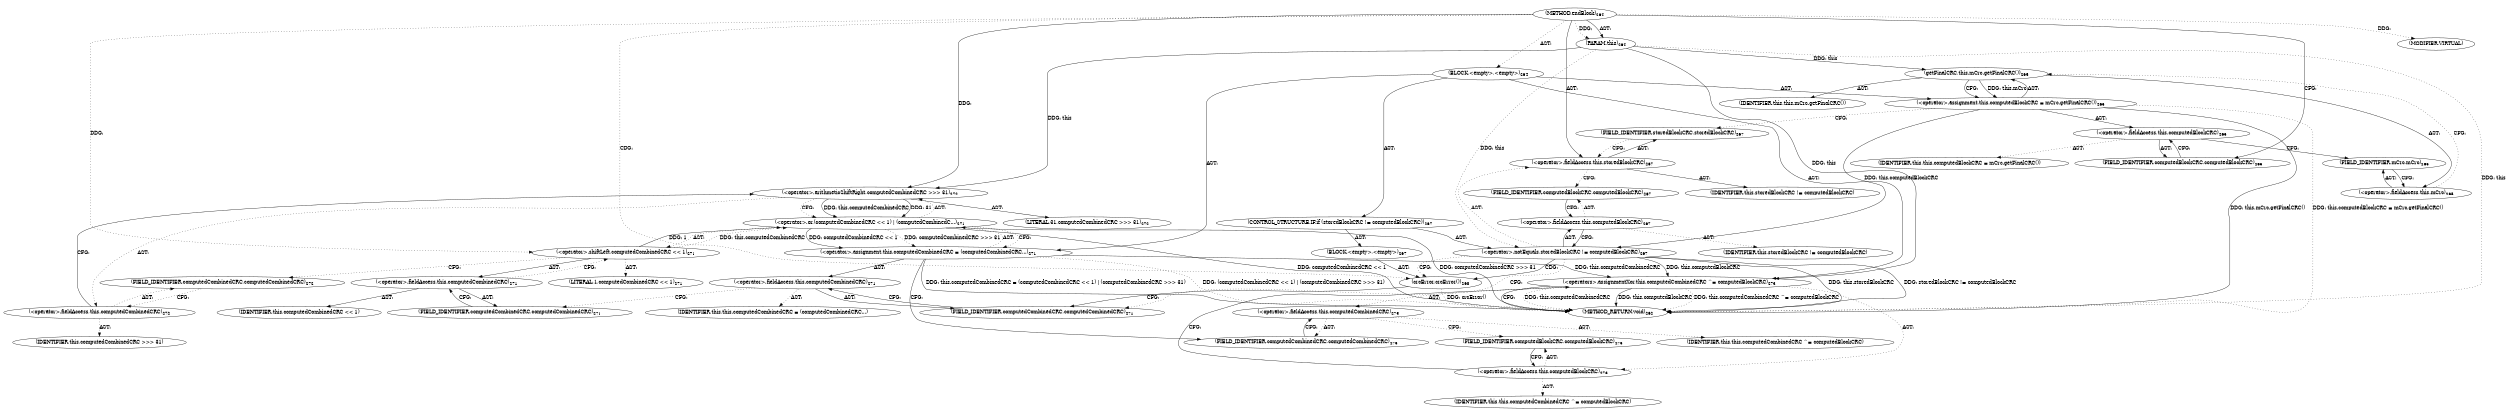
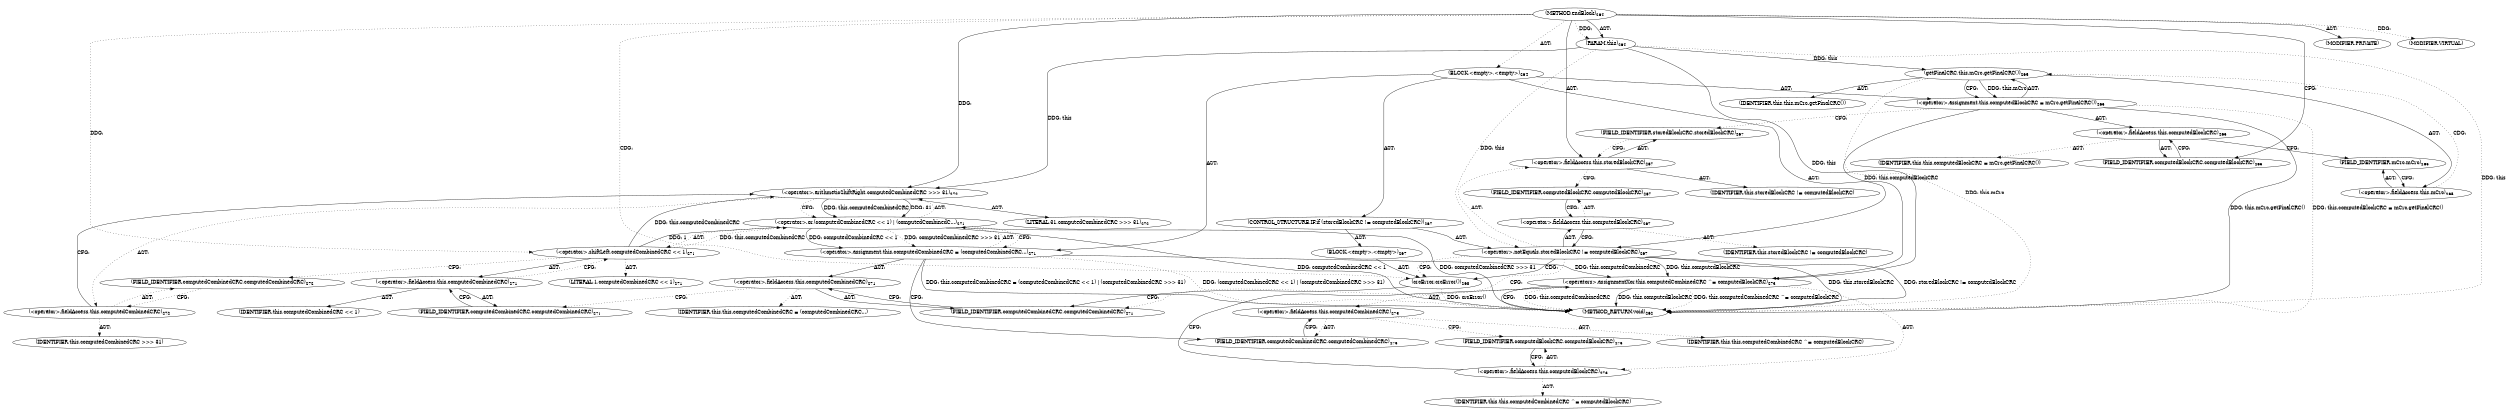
none -> (2352, 44)
(2461, 134) -> (2461, 134)
none -> (692, 206)
none -> (2027, 274)
